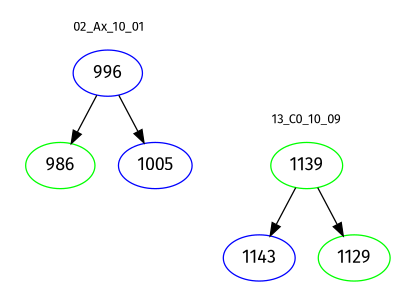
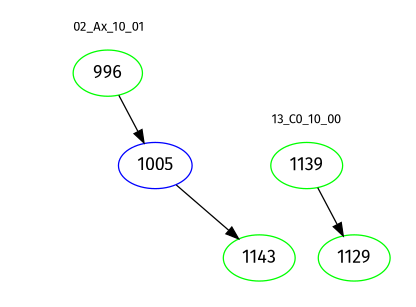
(108, 73) -> (108, 73)
(307, 120) -> (307, 120)
(60, 166) -> none
(286, 206) -> (202, 208)
(259, 258) -> (259, 258)
